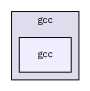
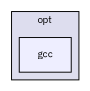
(45, 21) -> (45, 21)
